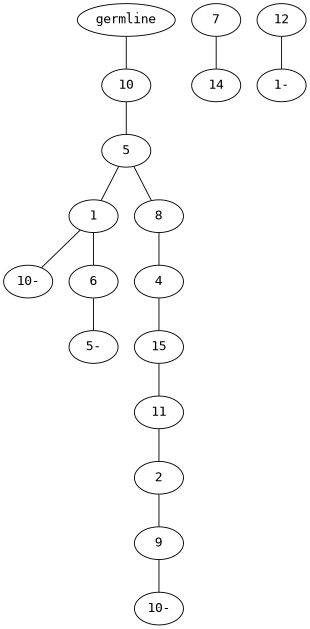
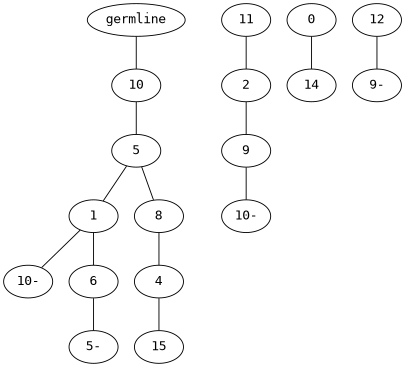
(216, 20) -> (312, 20)
(282, 85) -> (377, 85)
(159, 380) -> none
